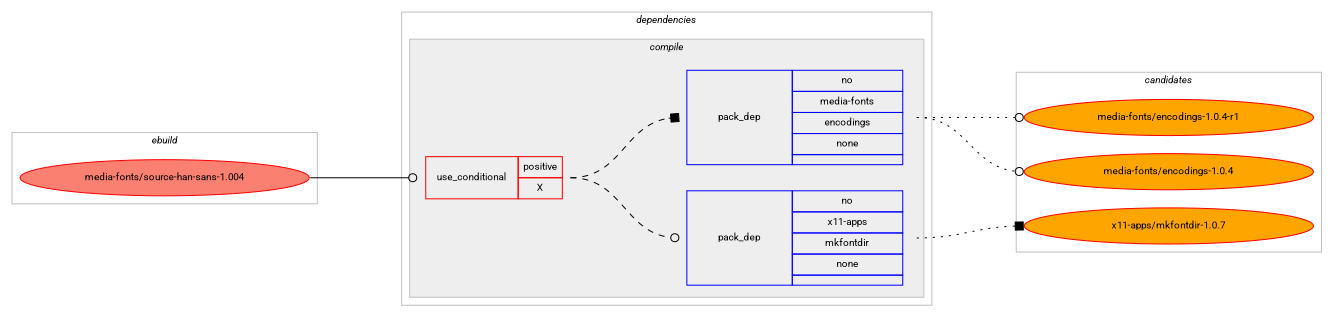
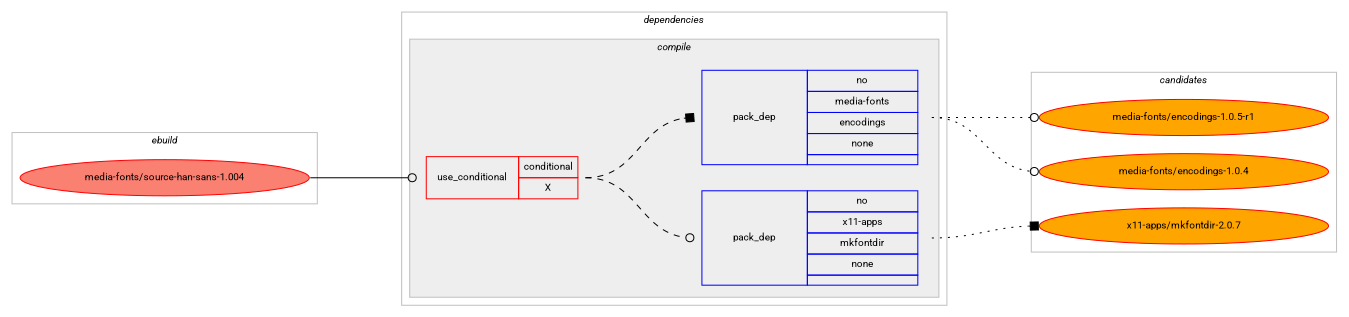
(1169, 117) -> (1184, 117)
(540, 167) -> (548, 167)
(1169, 226) -> (1184, 226)
